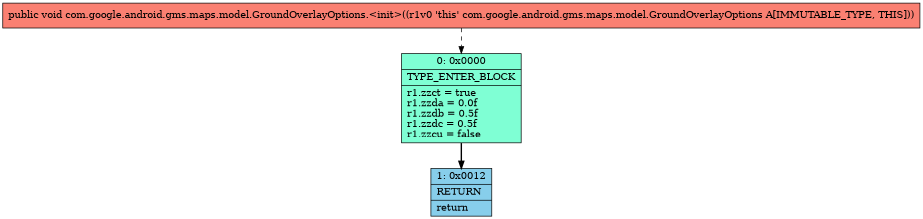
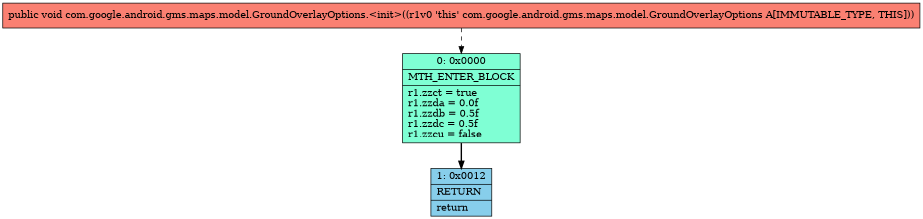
(461, 77) -> (461, 77)
